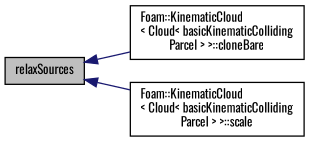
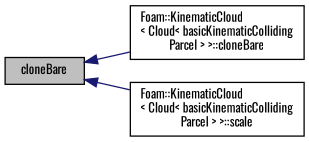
(45, 71) -> (45, 71)
